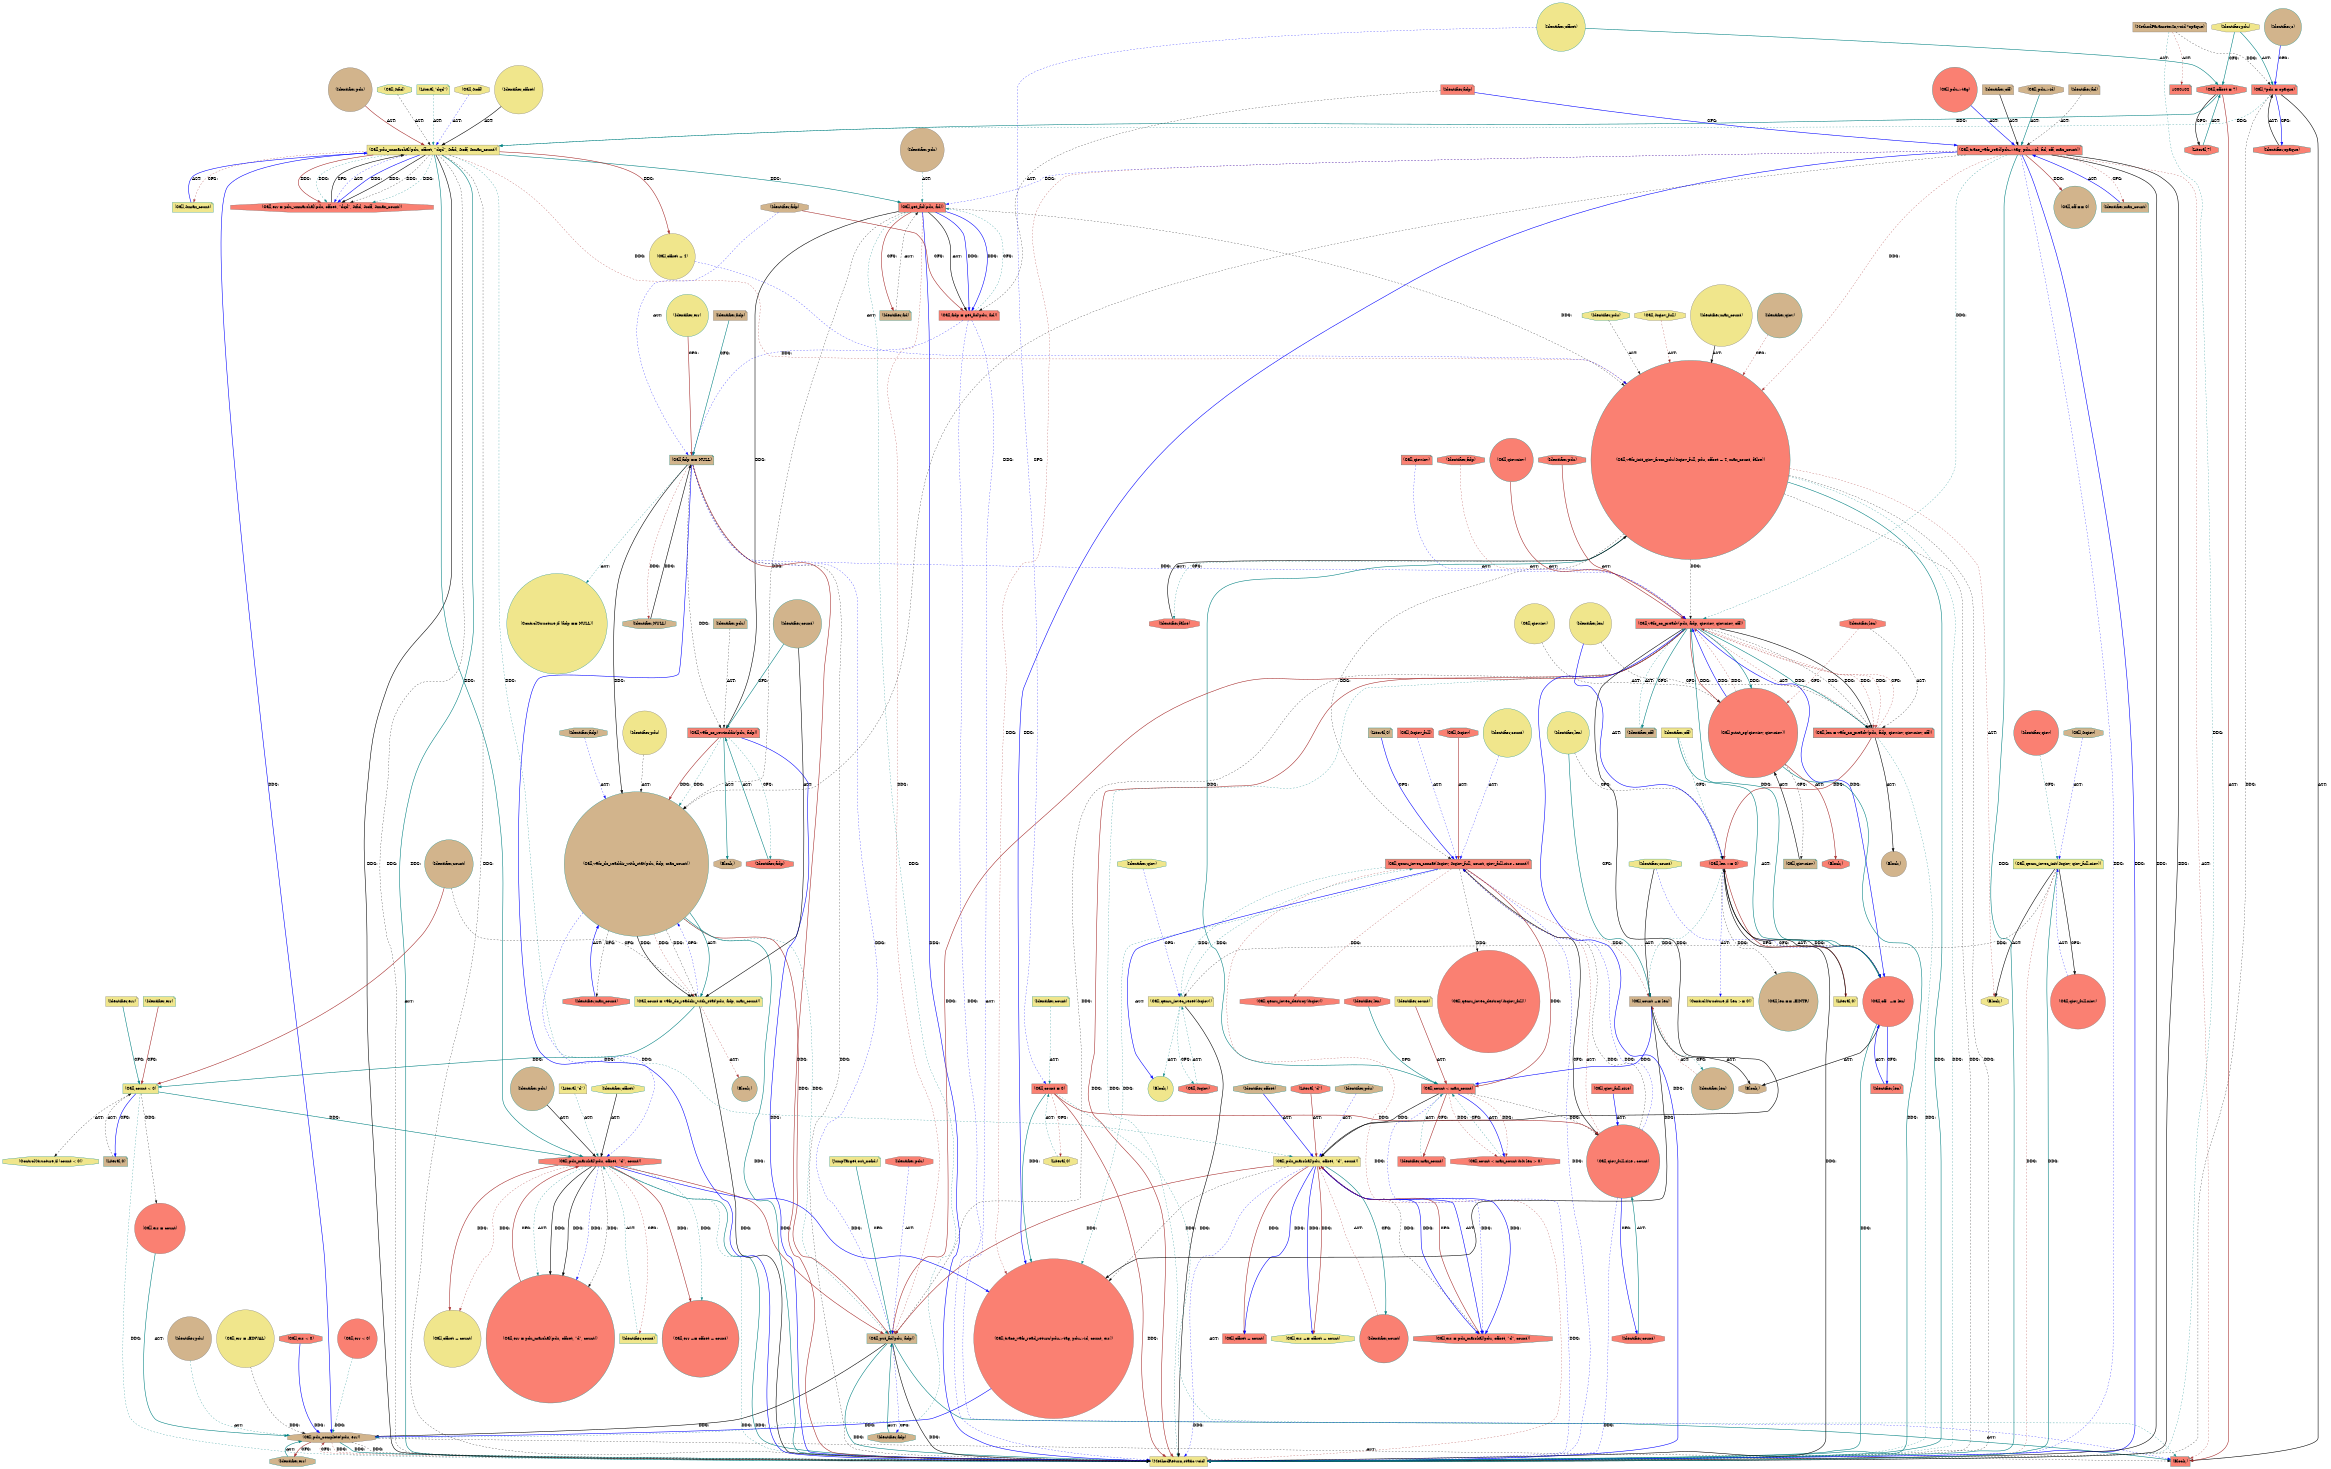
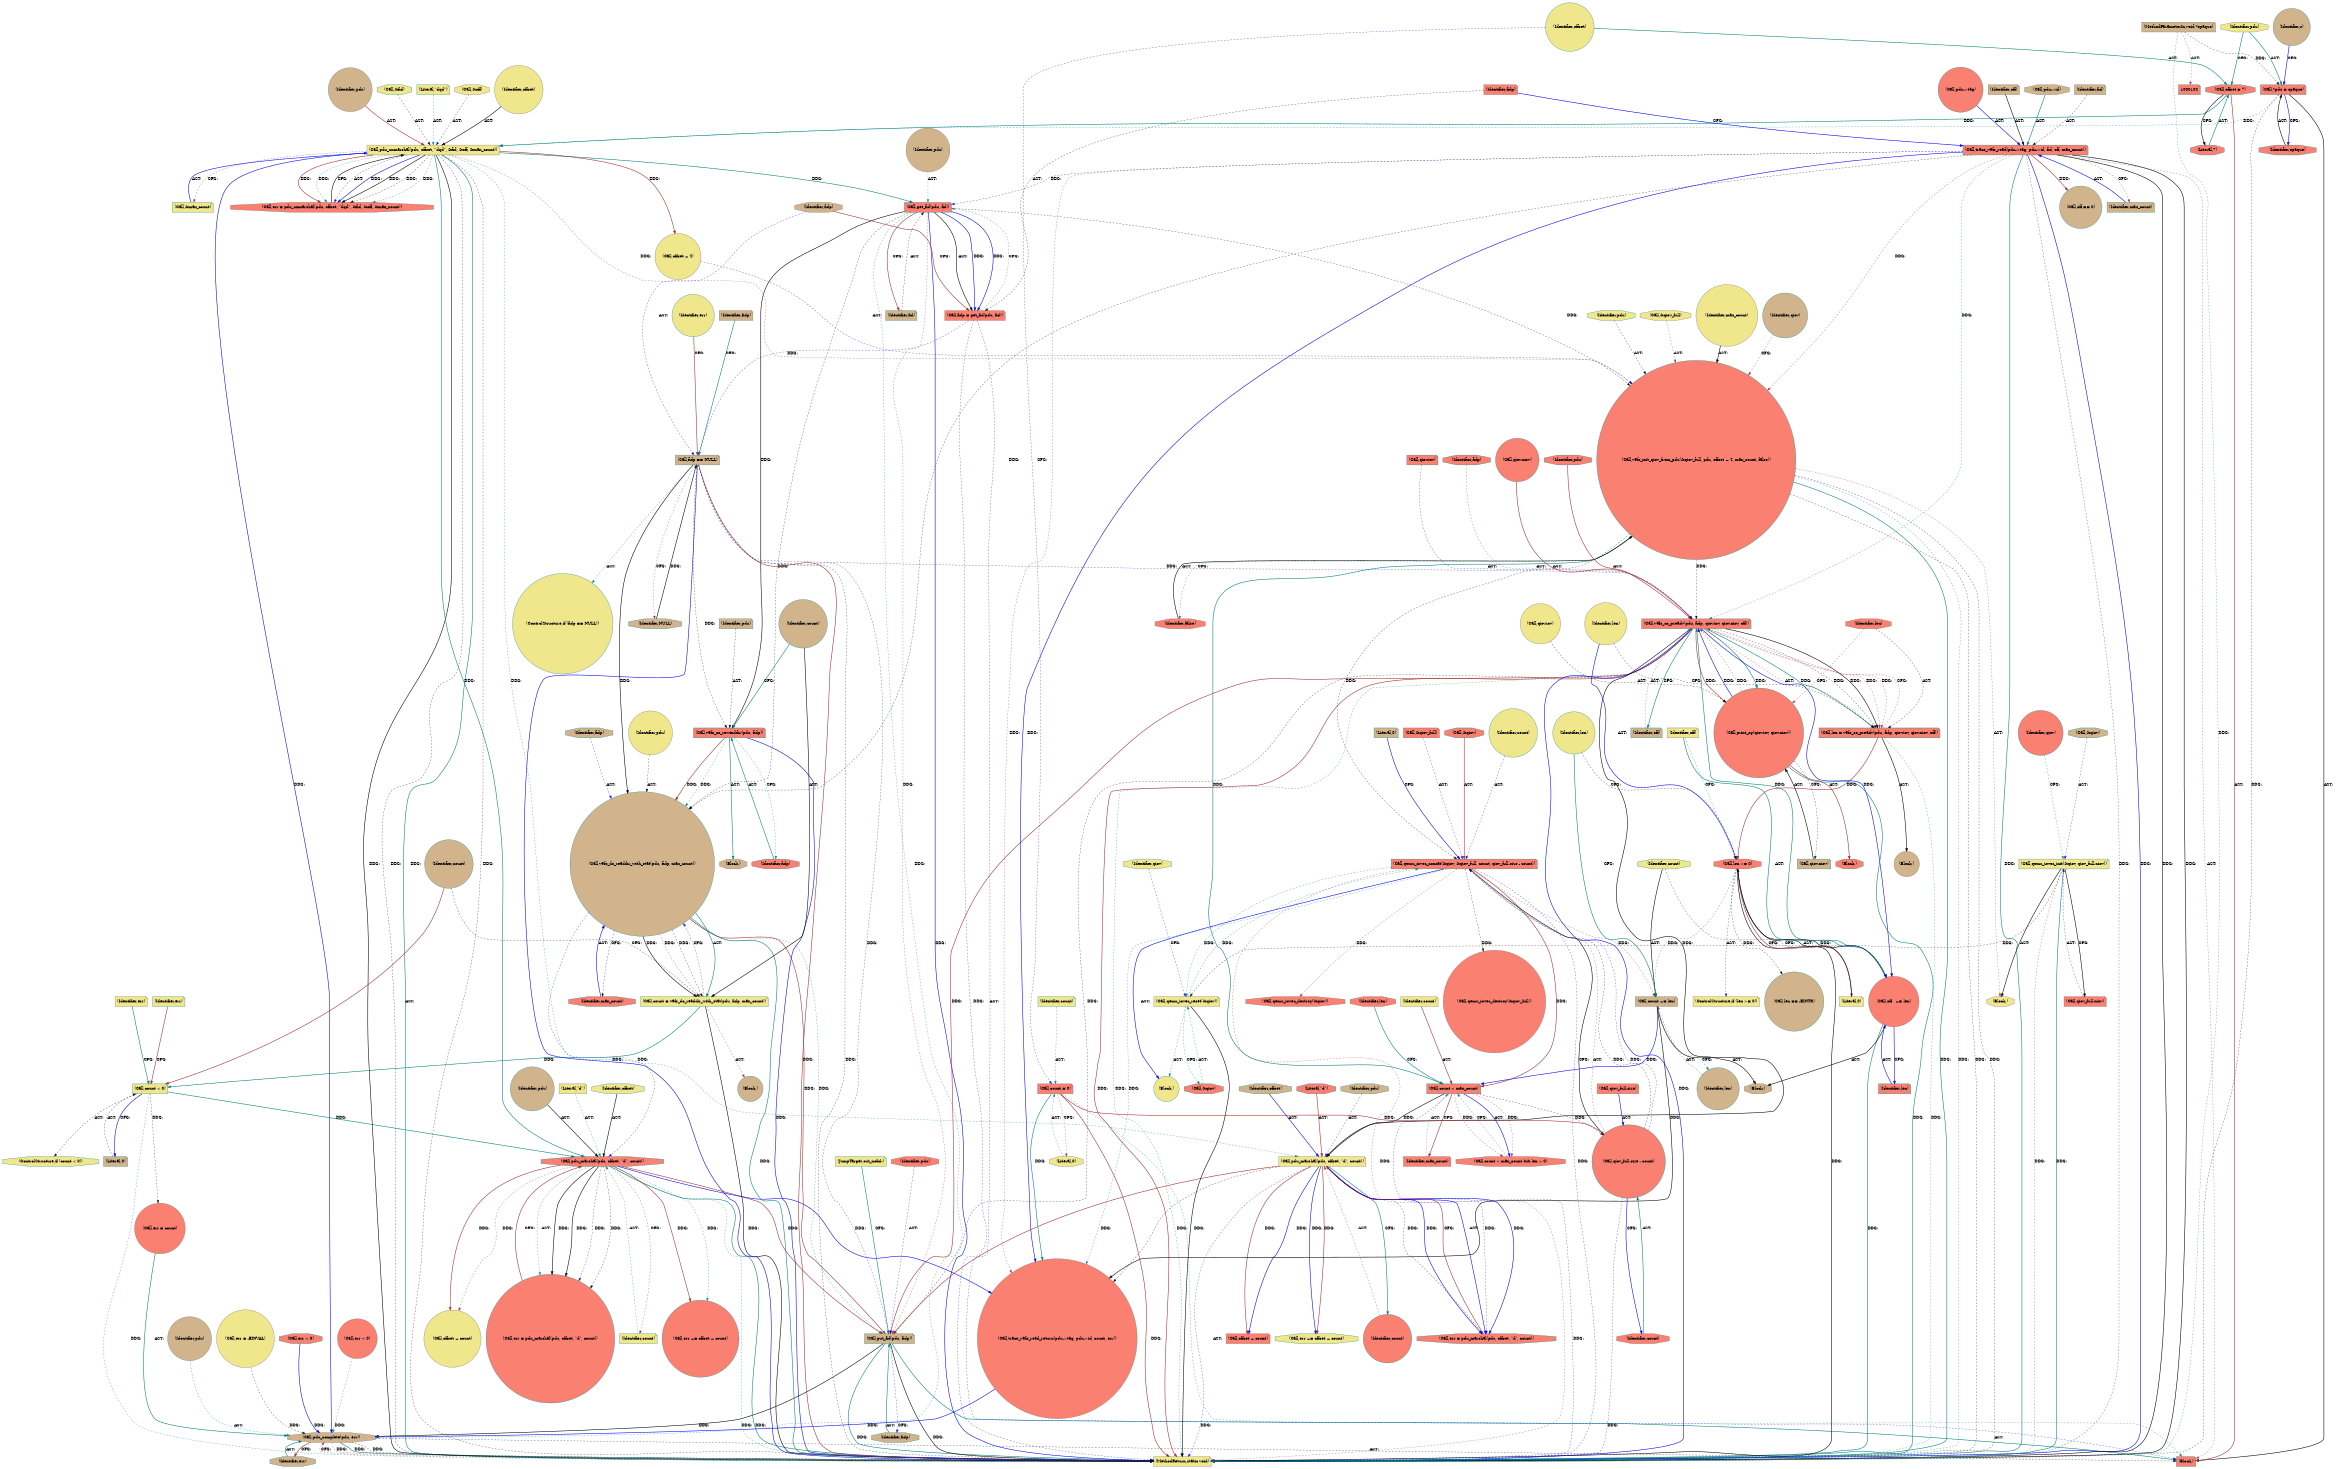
(656, 567) -> (662, 567)
(2078, 1002) -> (2085, 1002)
